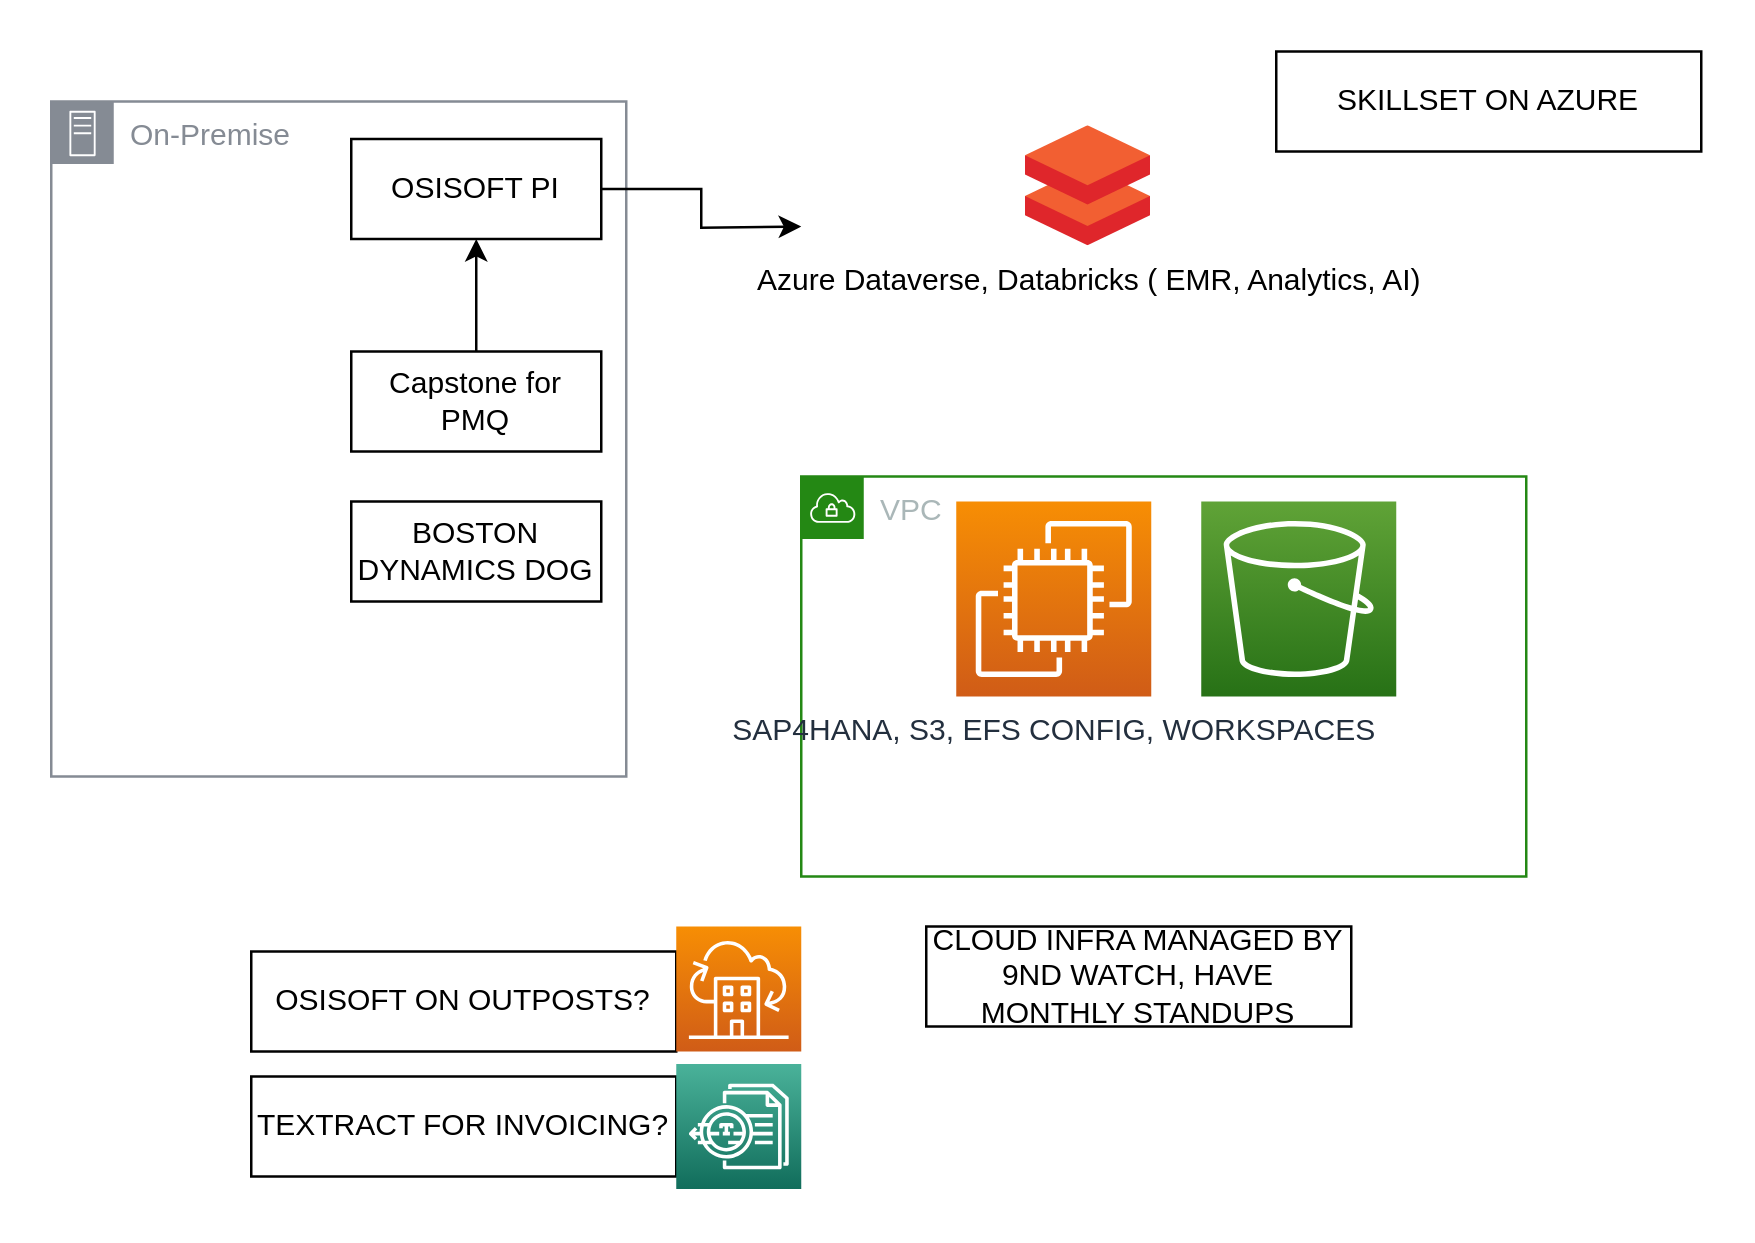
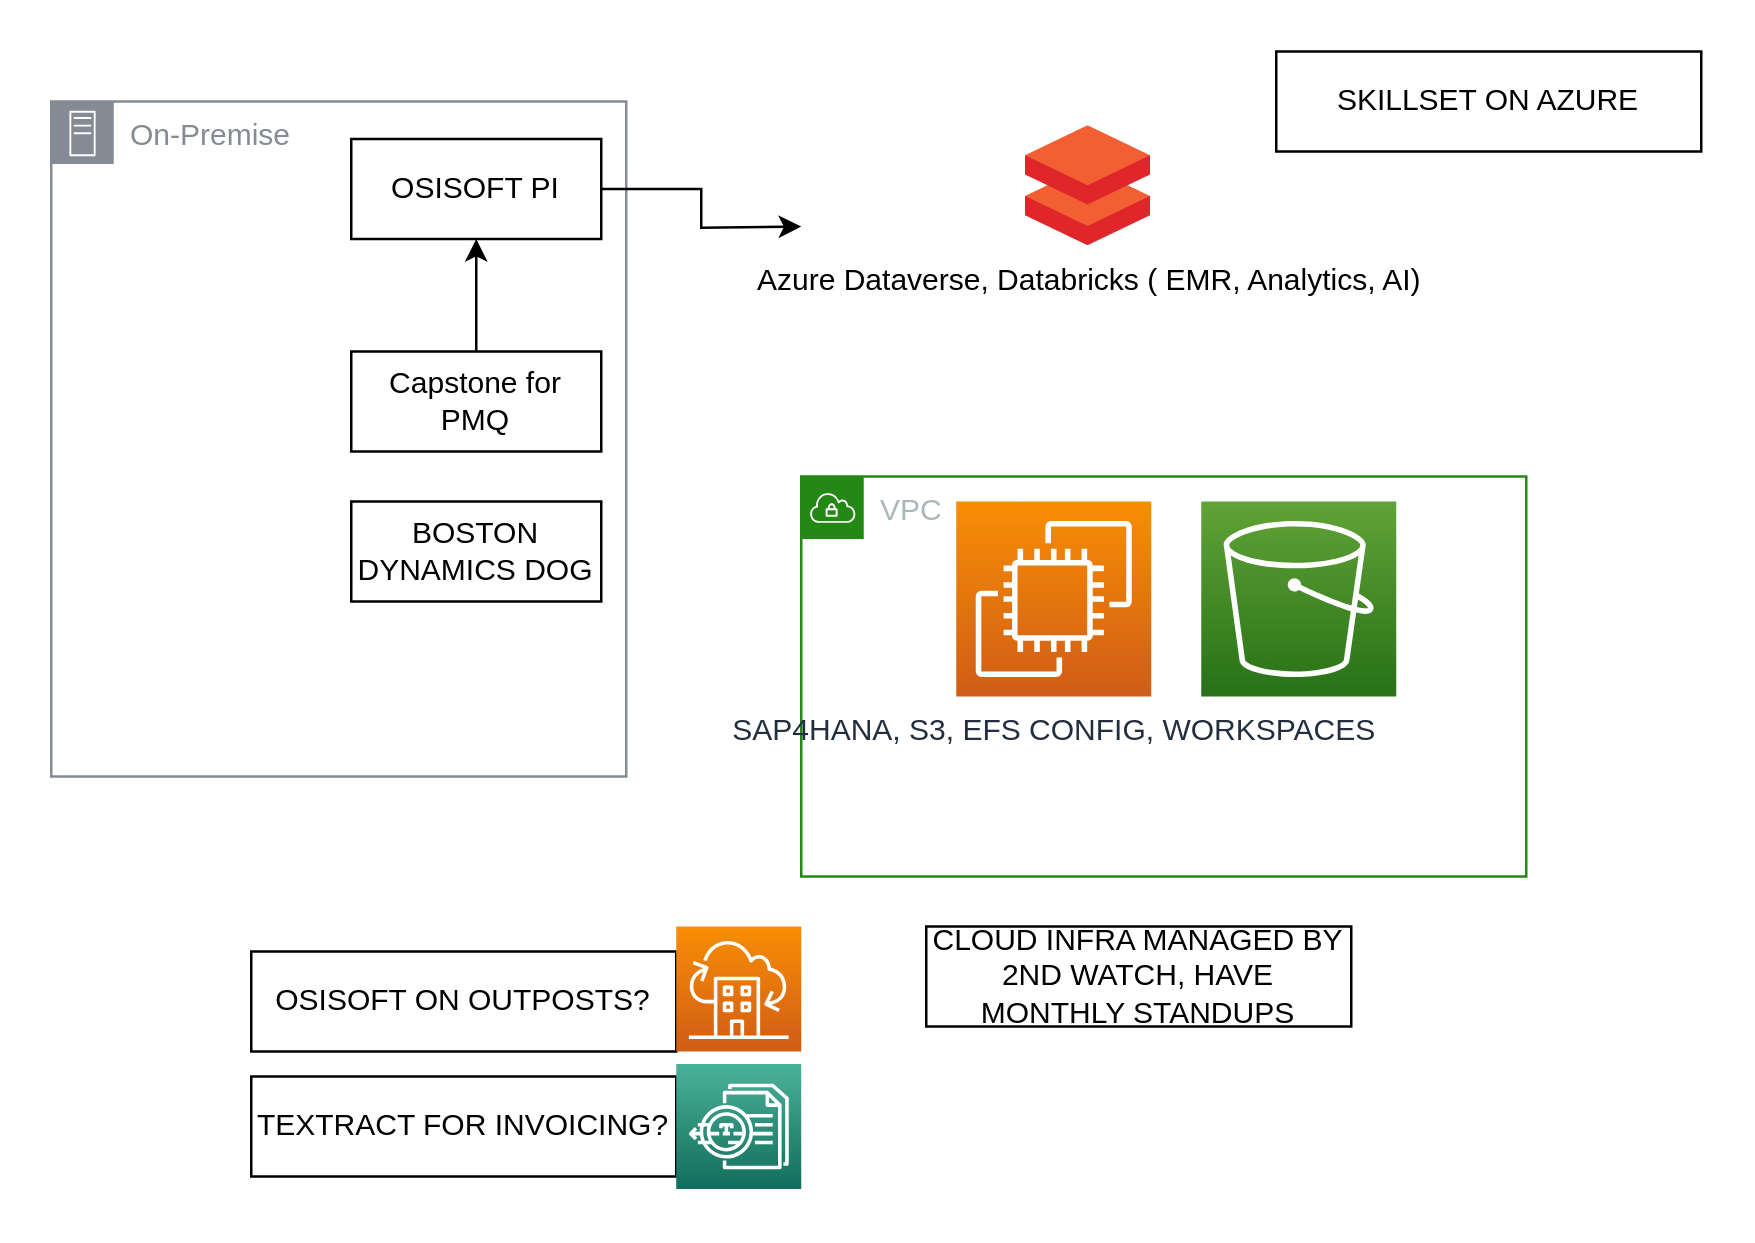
(1139, 976) -> (1139, 976)
